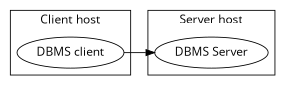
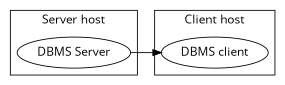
(136, 53) -> (143, 53)
